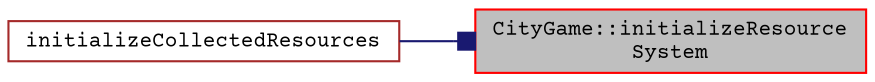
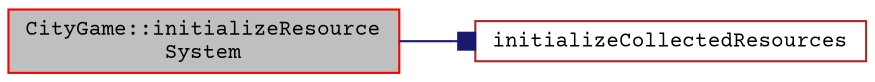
(427, 41) -> (427, 41)
